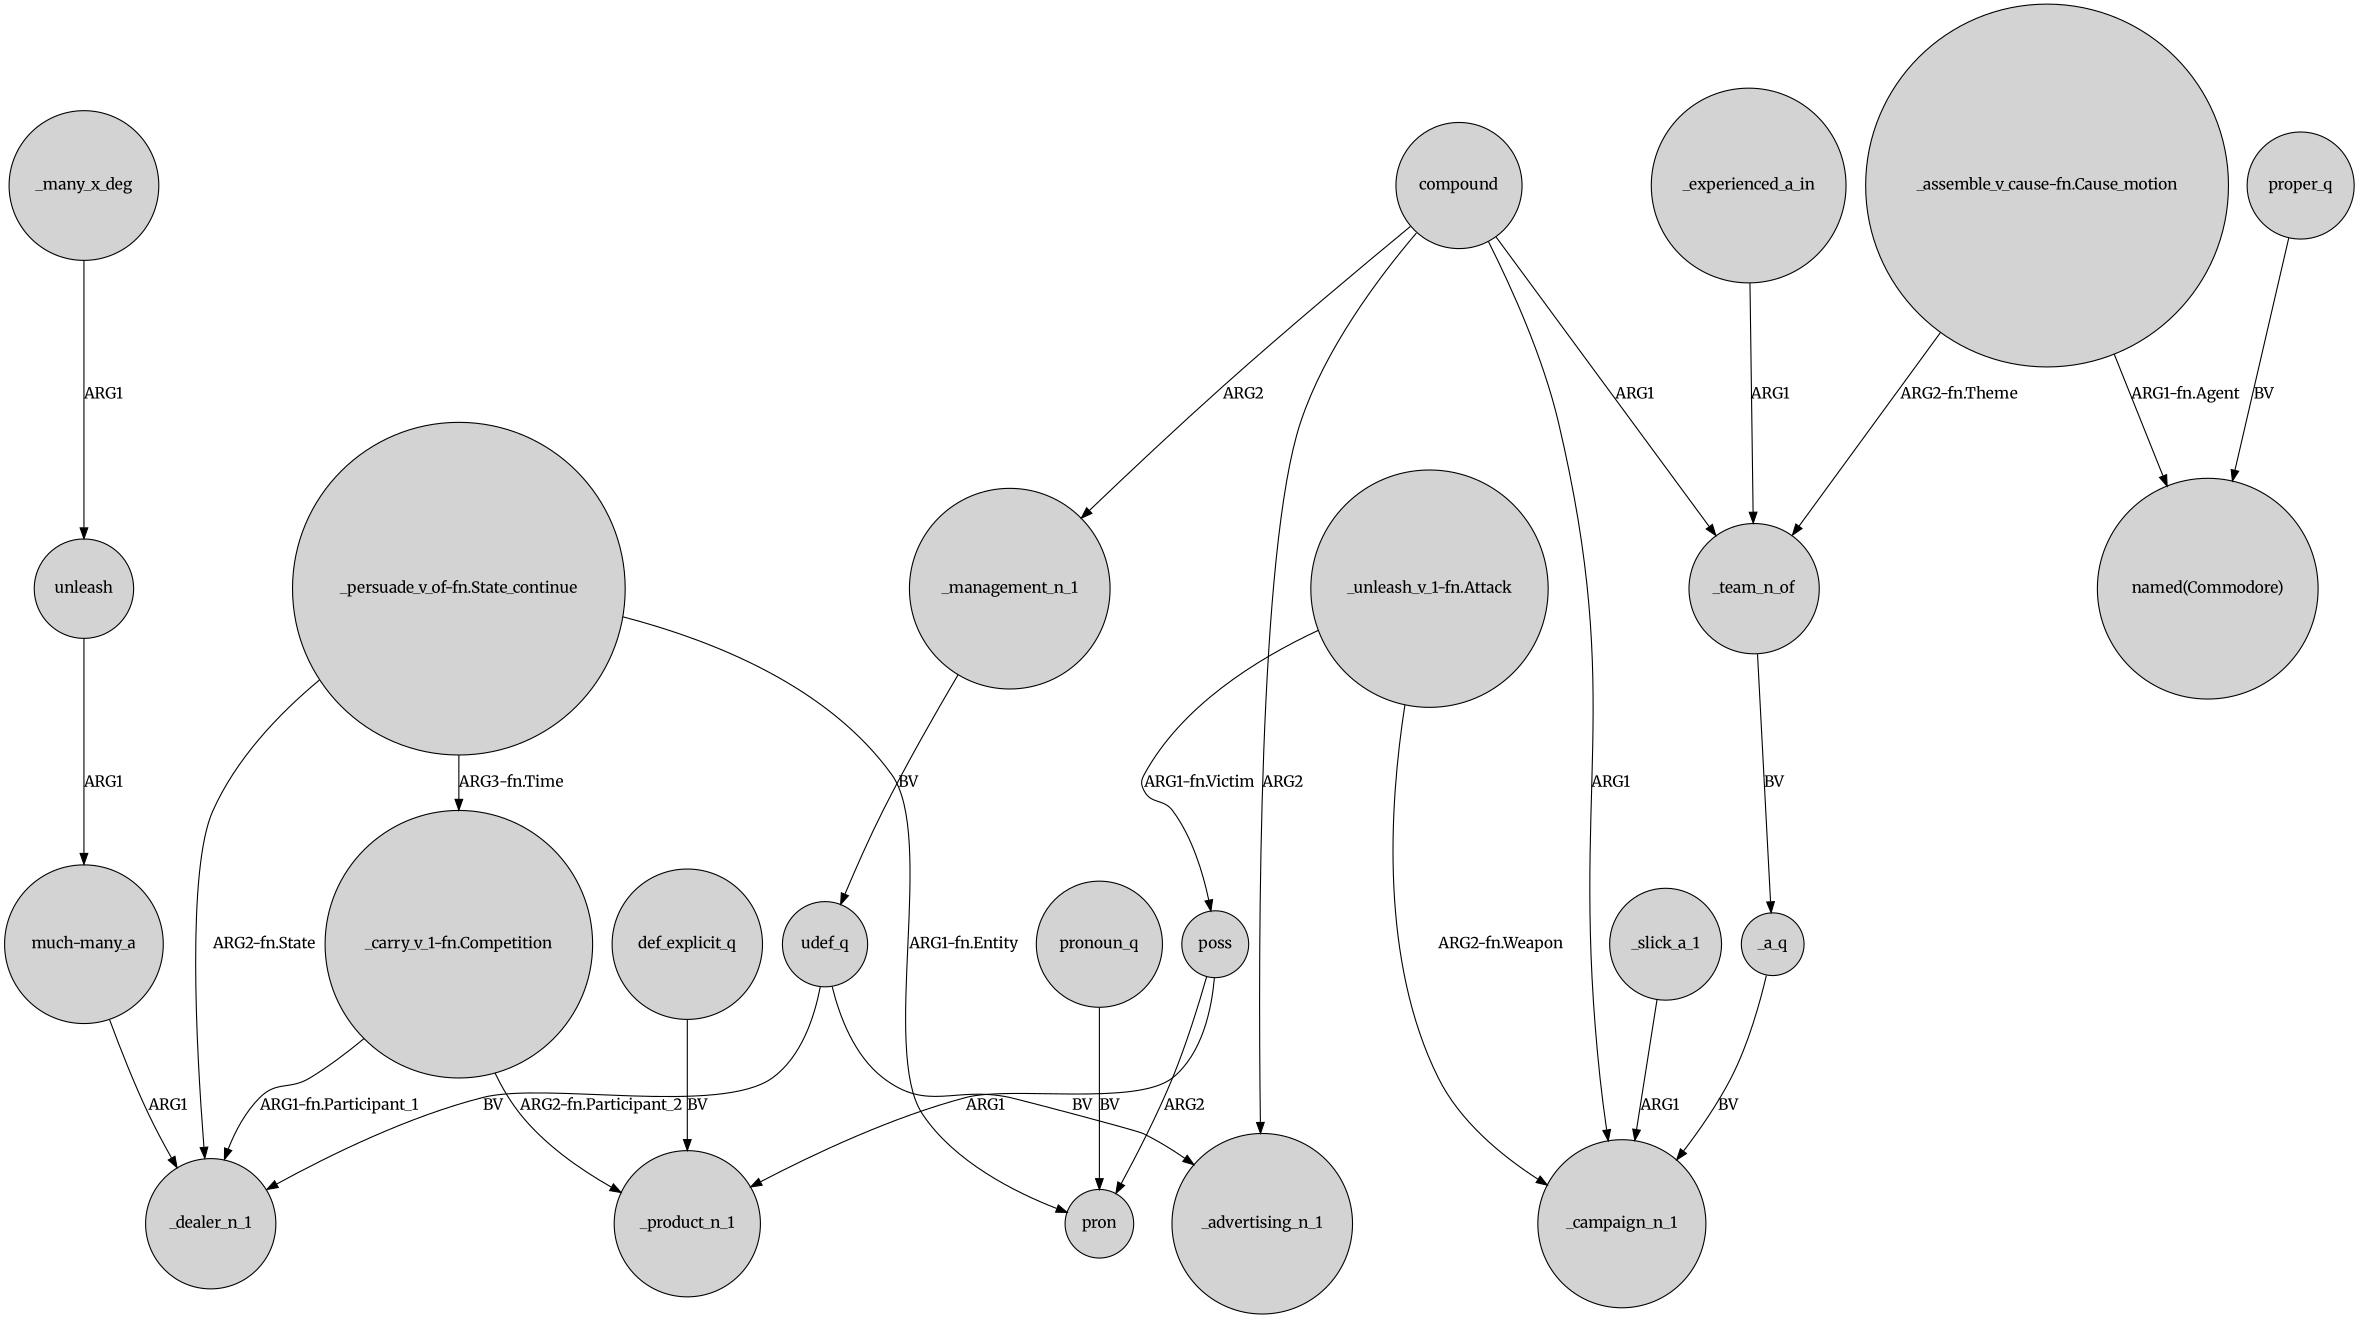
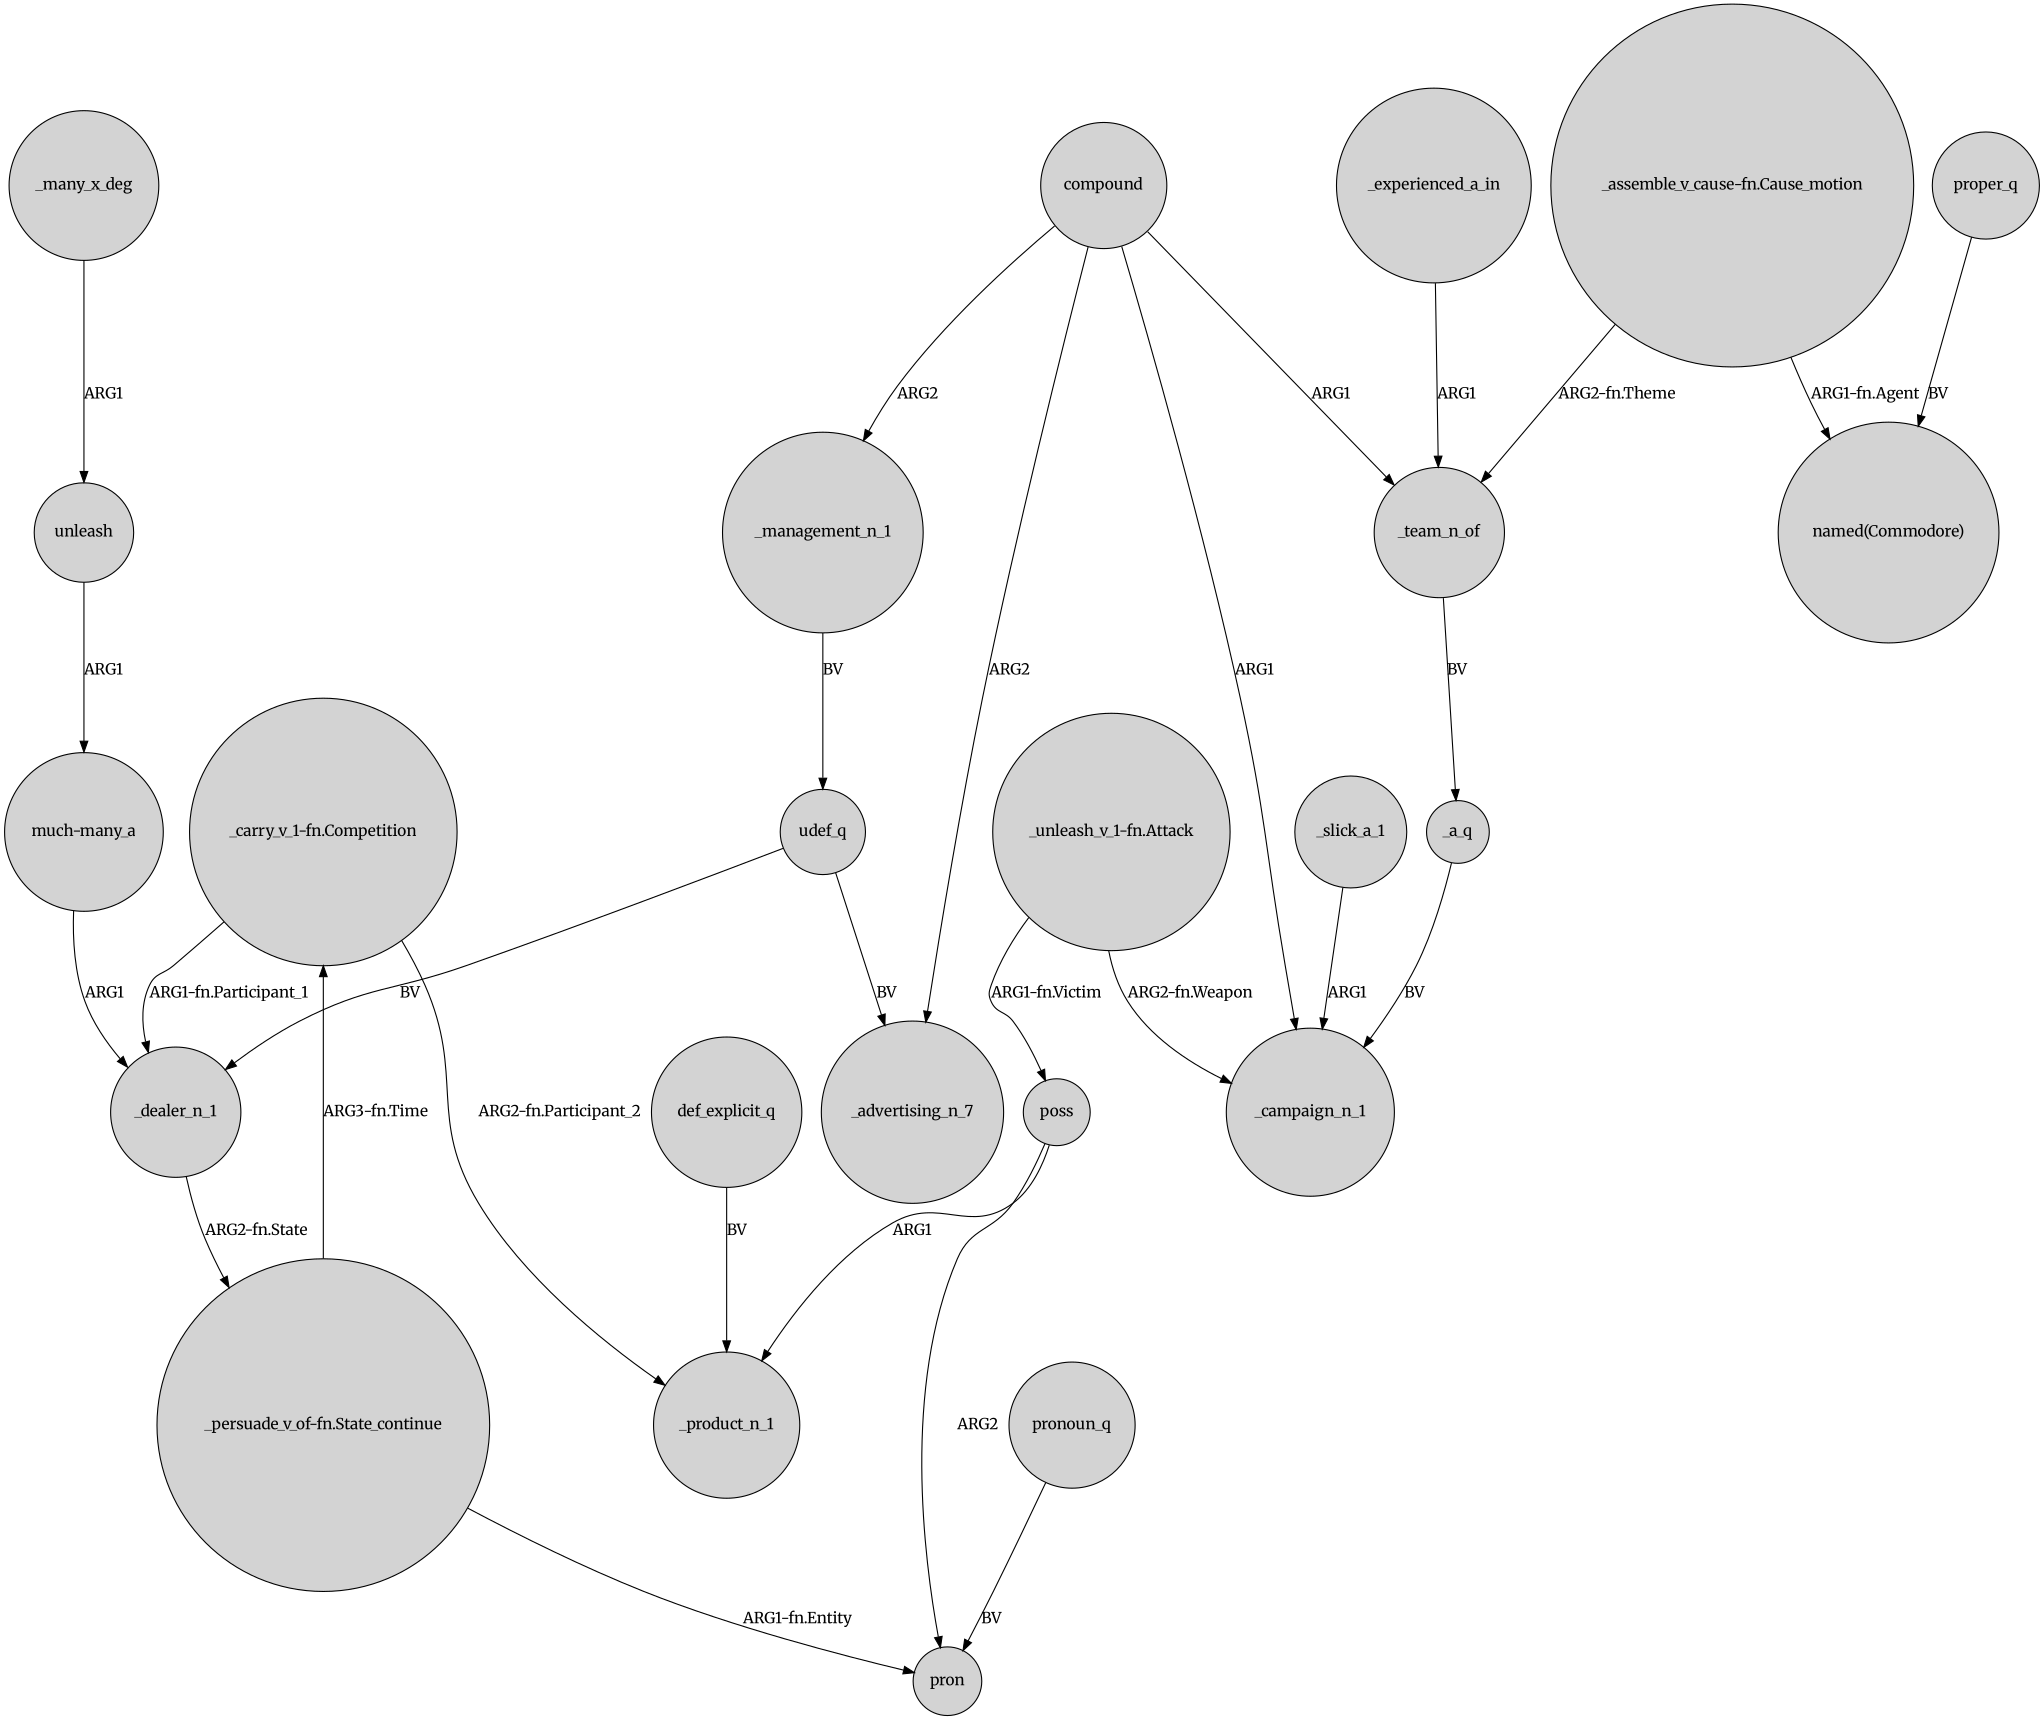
(198, 893) -> (201, 1229)
(1262, 1224) -> (912, 1112)
